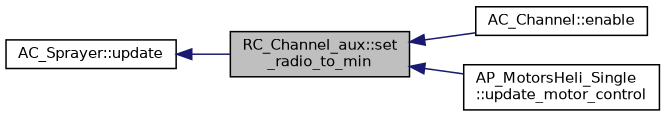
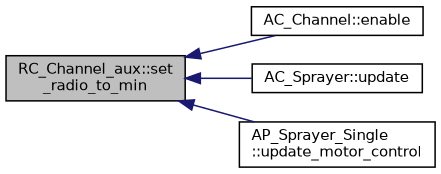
(211, 54) -> (226, 78)
(562, 87) -> (337, 145)
